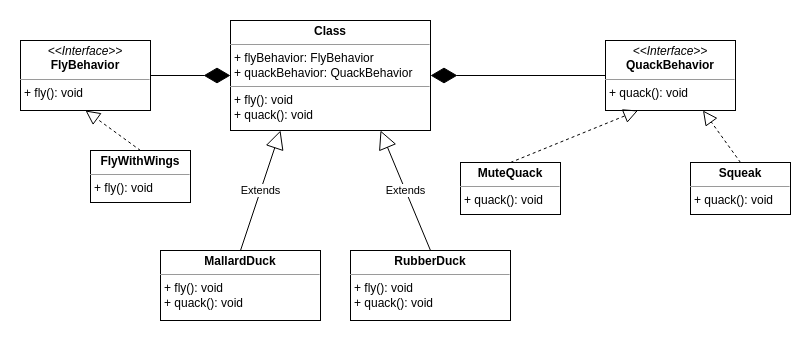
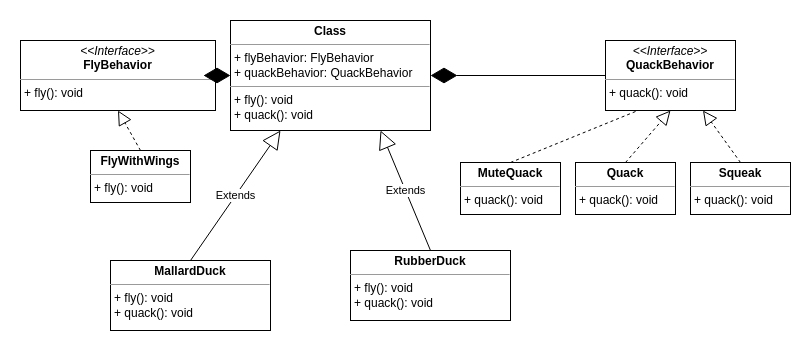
(86, 76) -> (118, 76)
(623, 117) -> (630, 114)
none -> (643, 142)
none -> (626, 189)
(241, 286) -> (191, 296)
